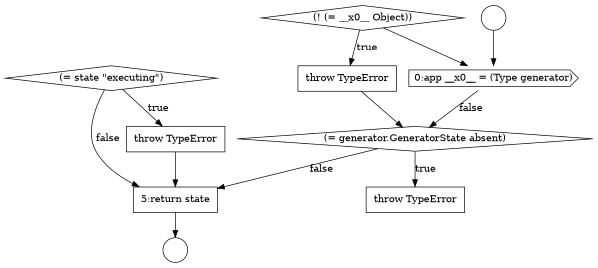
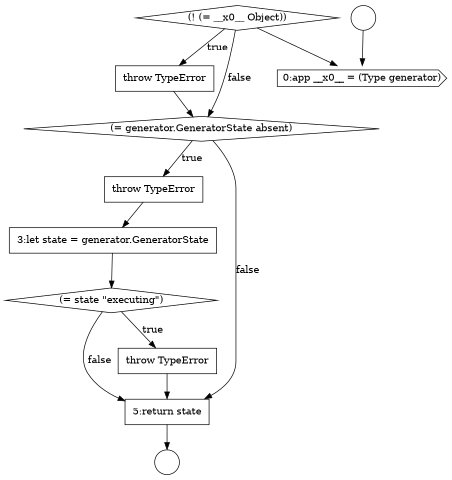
(456, 107) -> (226, 71)
none -> (113, 240)
